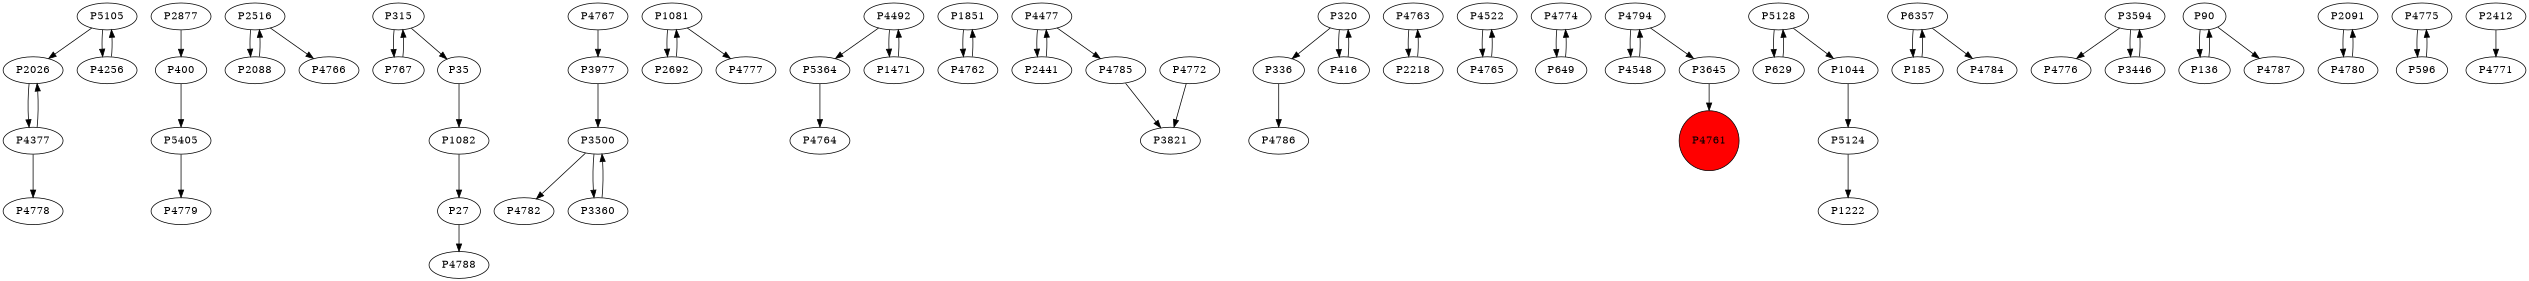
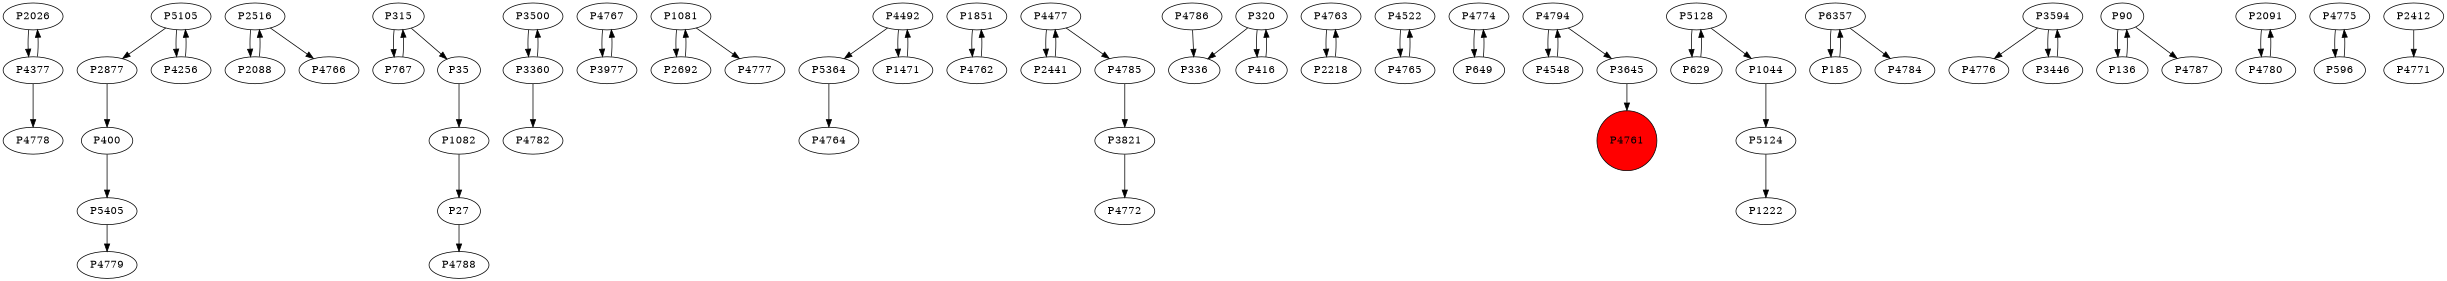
(73, 41) -> (147, 41)
(598, 102) -> (612, 47)
(1181, 102) -> (1125, 172)
(1279, 102) -> (1193, 40)
(564, 173) -> (533, 102)
